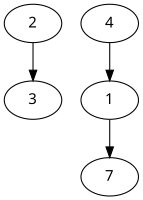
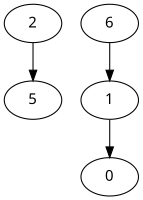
(110, 23) -> (110, 23)
(33, 100) -> (33, 100)
(110, 177) -> (110, 177)
